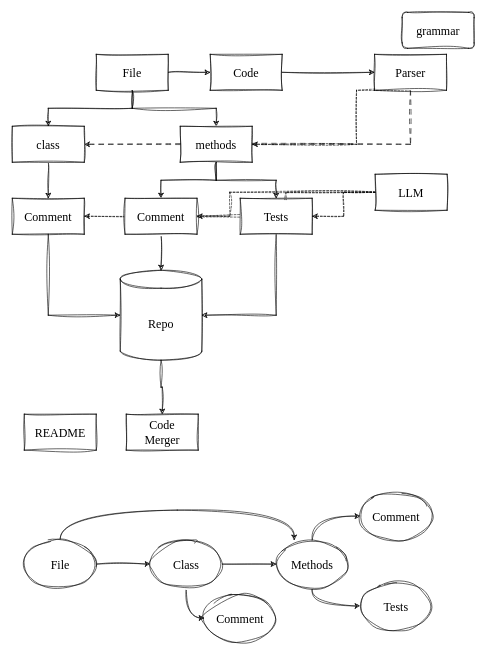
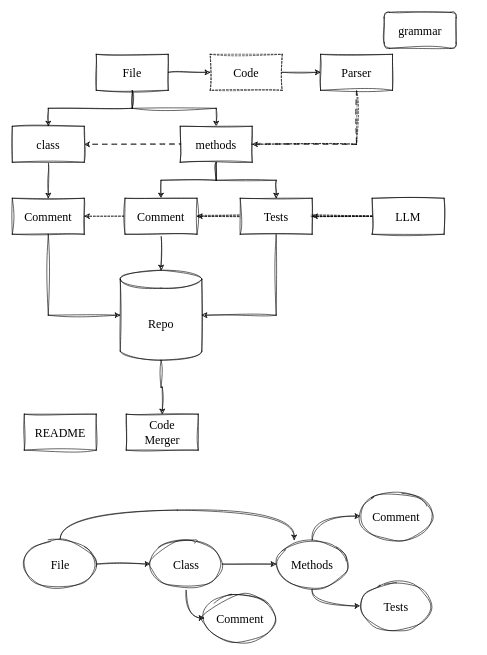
(438, 30) -> (420, 30)
(246, 72) -> (246, 72)
(411, 72) -> (357, 72)
(411, 192) -> (408, 216)
